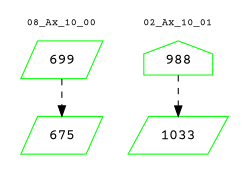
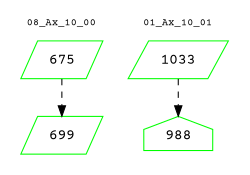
(178, 23) -> (178, 23)
(178, 90) -> (178, 92)
(62, 92) -> (62, 92)
